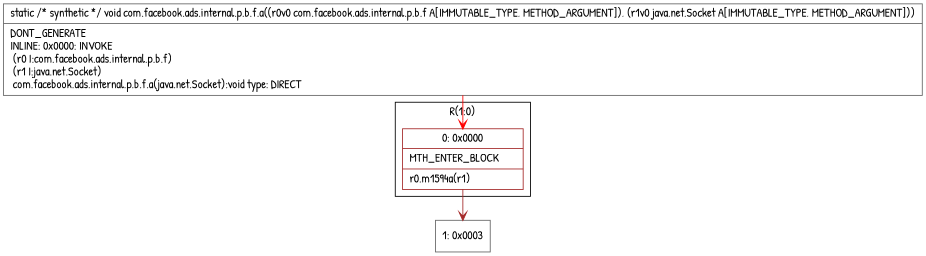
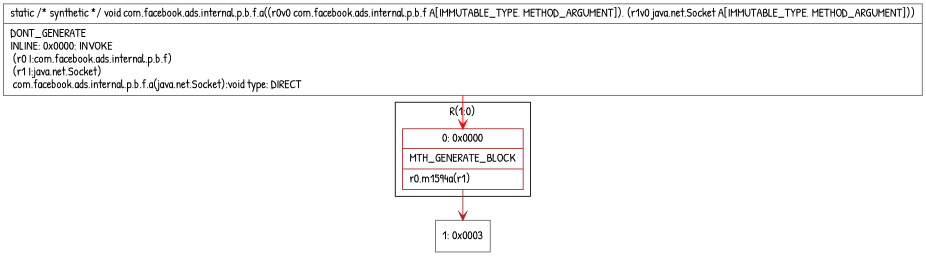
(455, 158) -> (463, 158)
